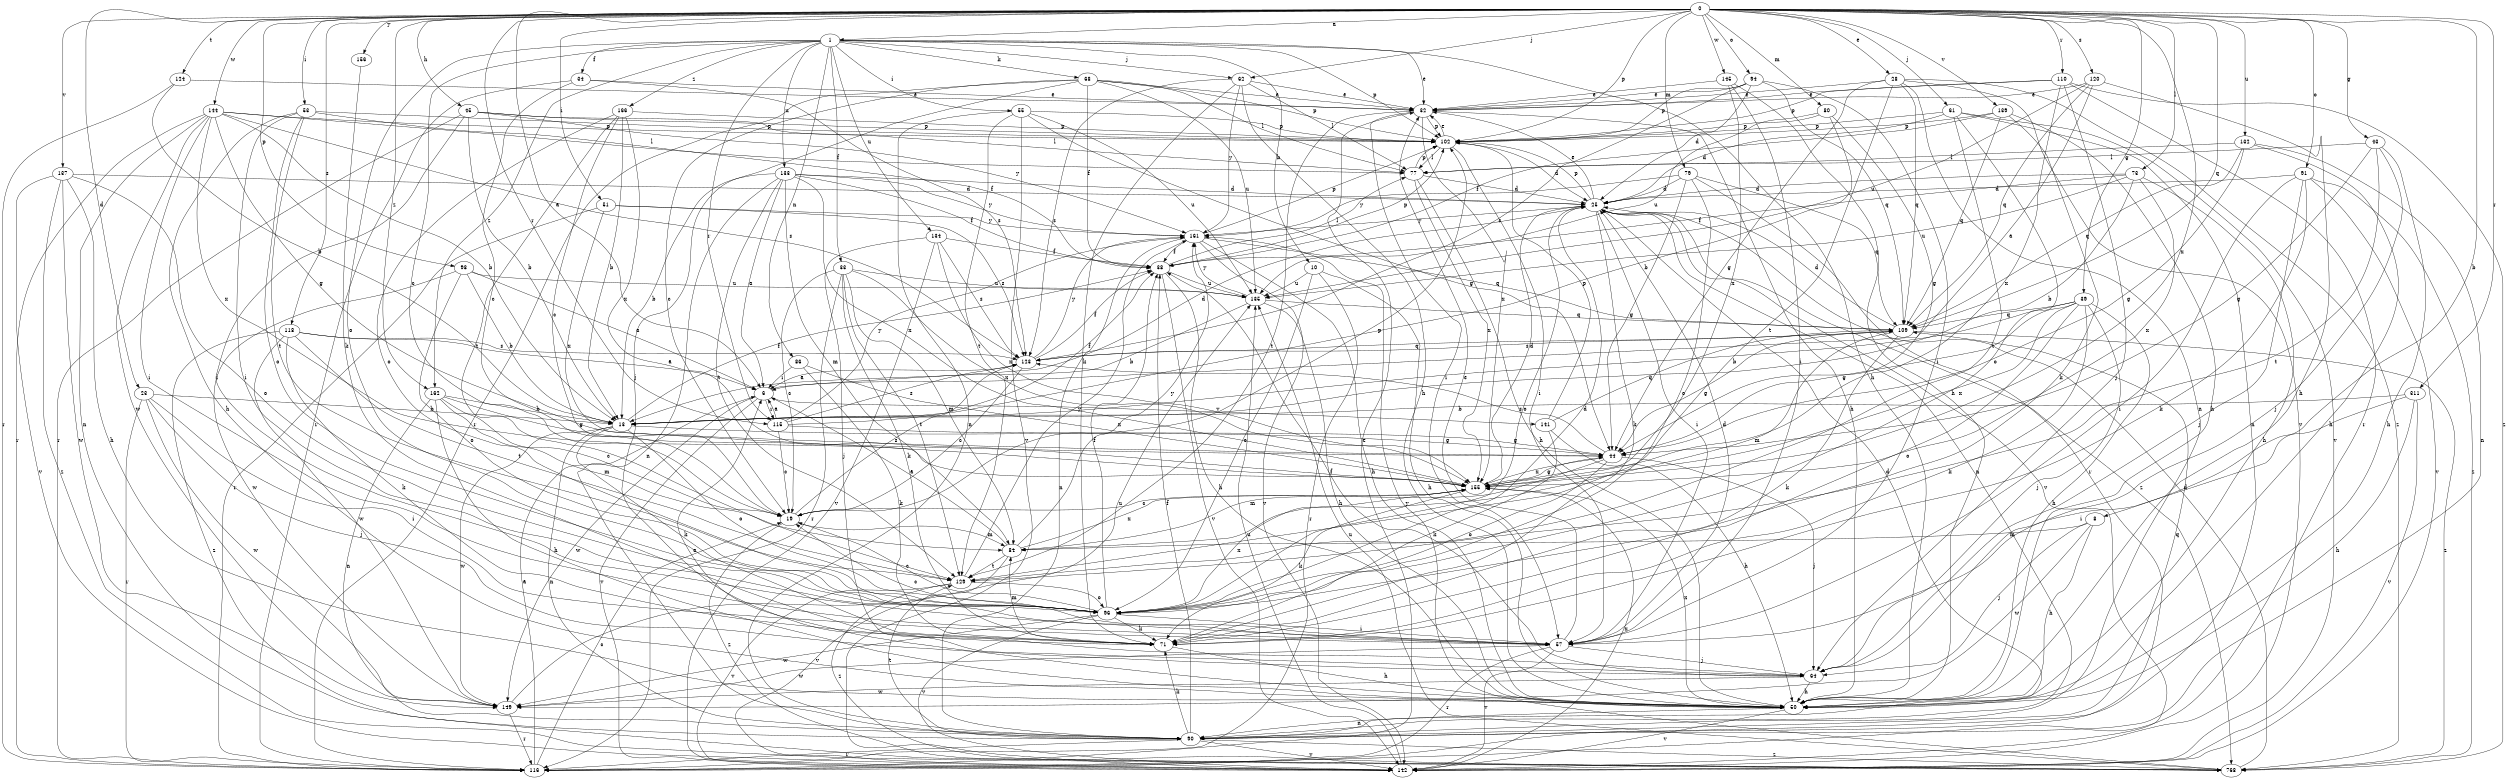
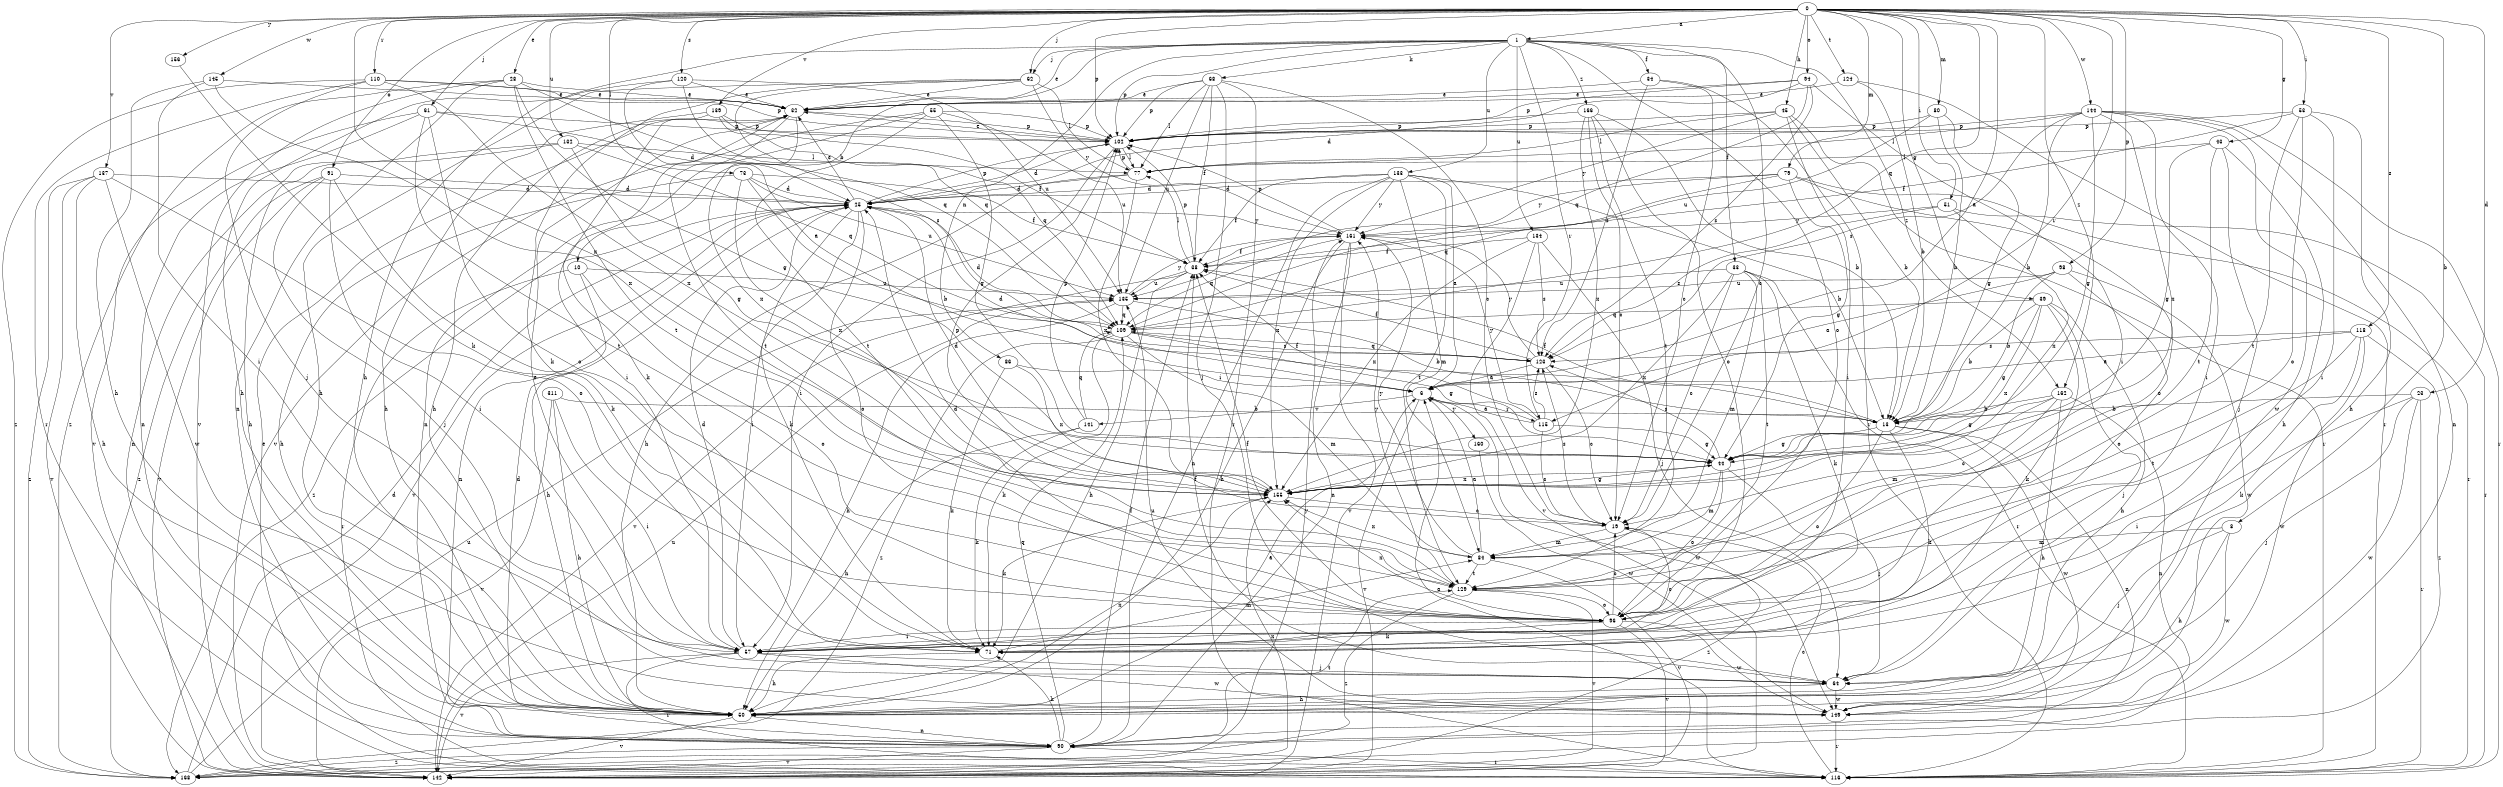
(2292, 15) -> none
(928, 101) -> none
none -> (1479, 445)
(1659, 537) -> none
(2231, 771) -> (186, 778)
